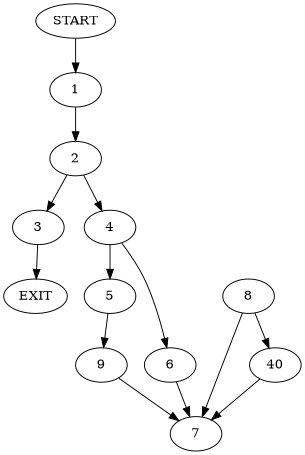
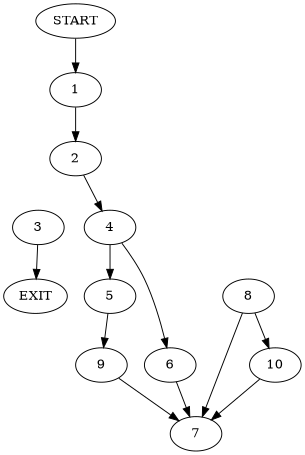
(59, 189) -> none
(275, 365) -> (275, 365)
